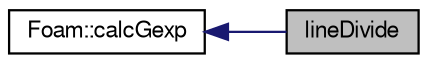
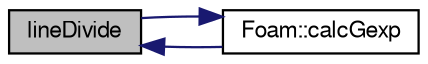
none -> (193, 47)
